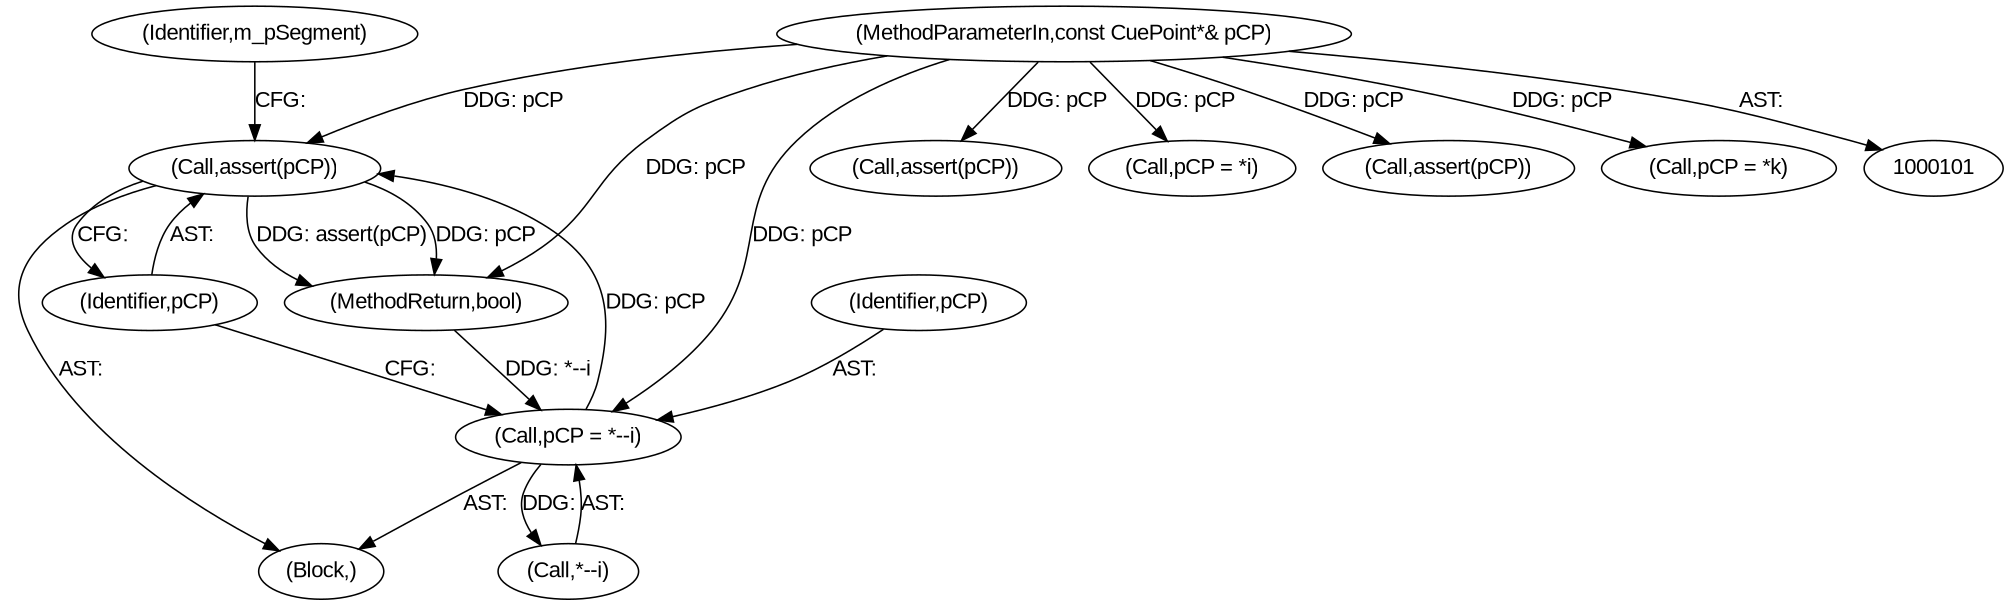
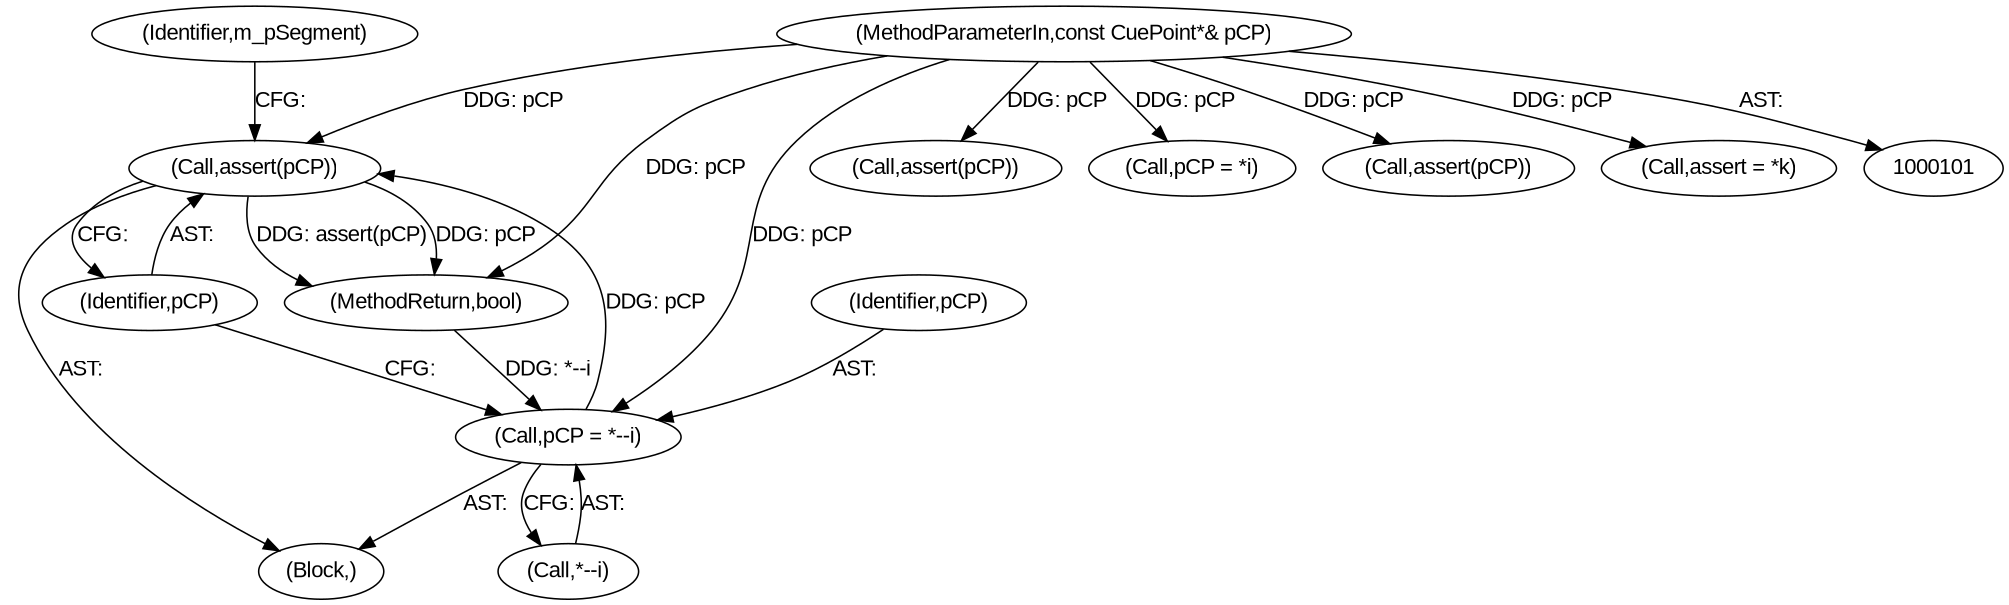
(1719, 168) -> (1719, 168)
(552, 504) -> (552, 504)
